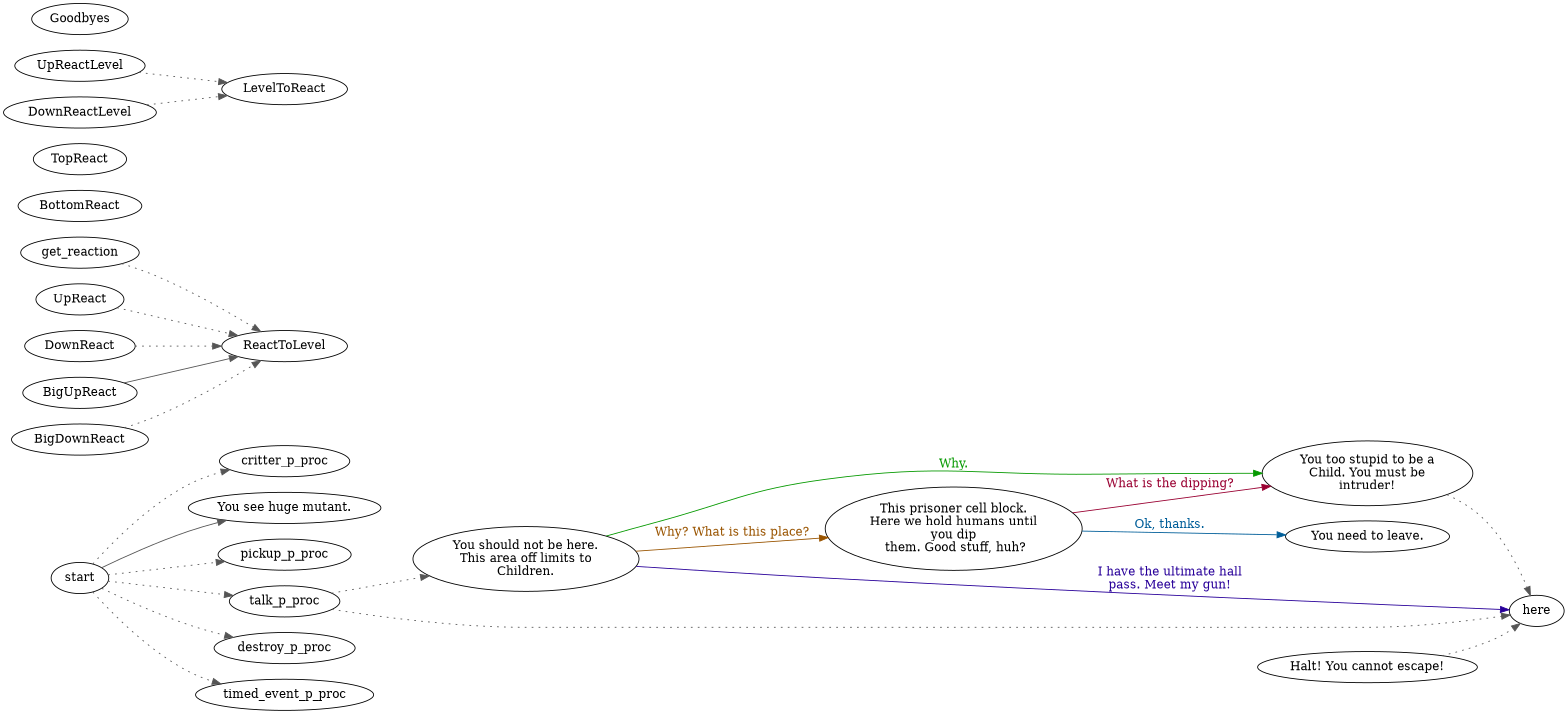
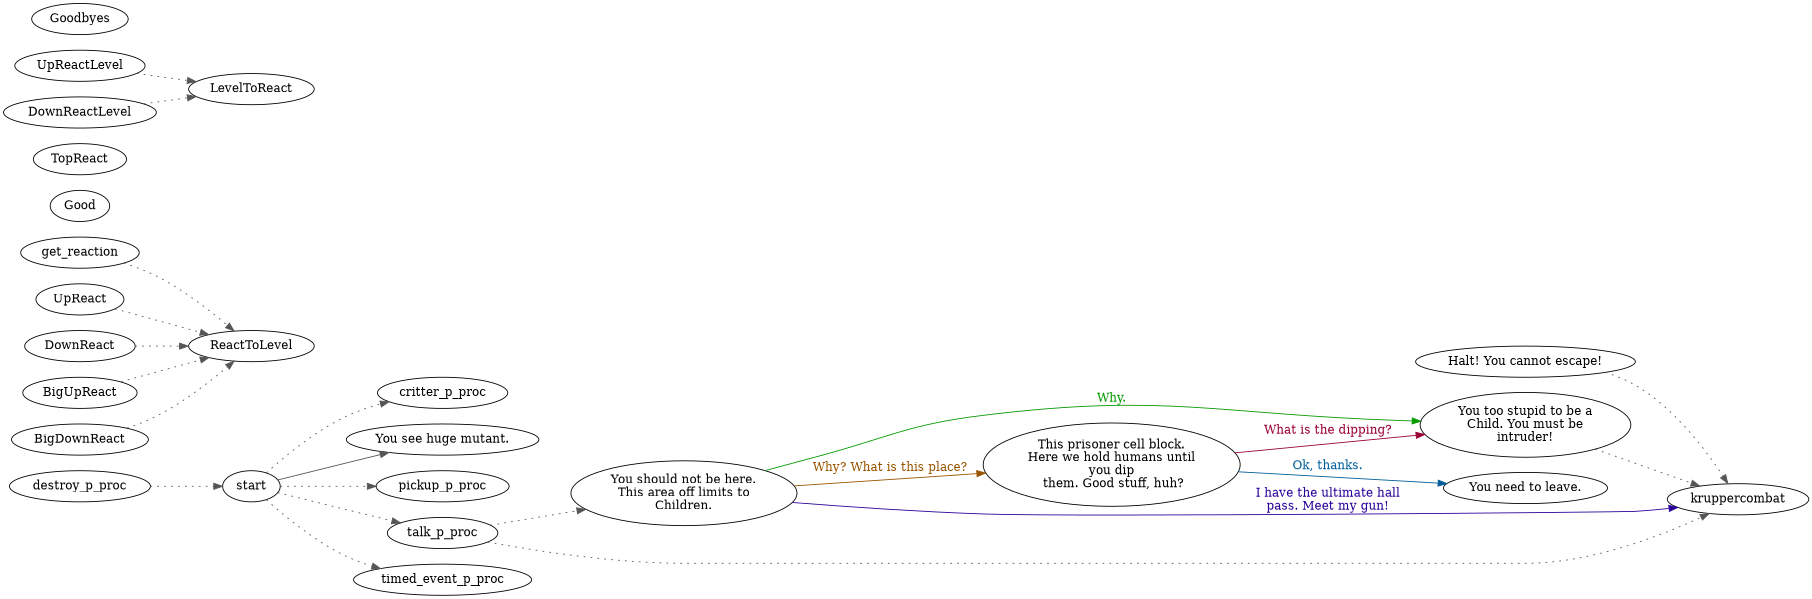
(80, 206) -> (80, 206)
(177, 371) -> (161, 371)
(1537, 611) -> (1738, 499)
(162, 615) -> (182, 486)
